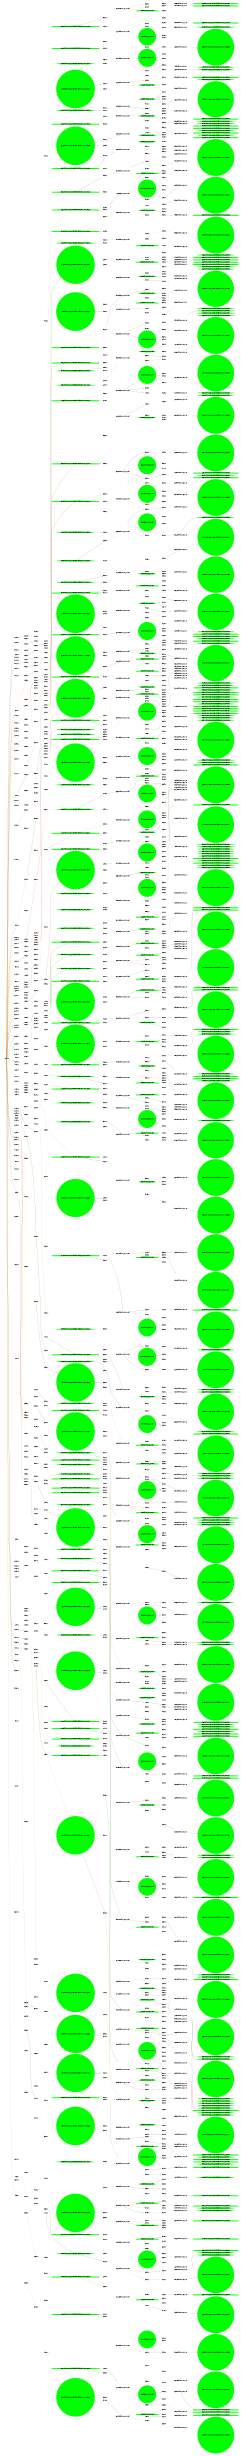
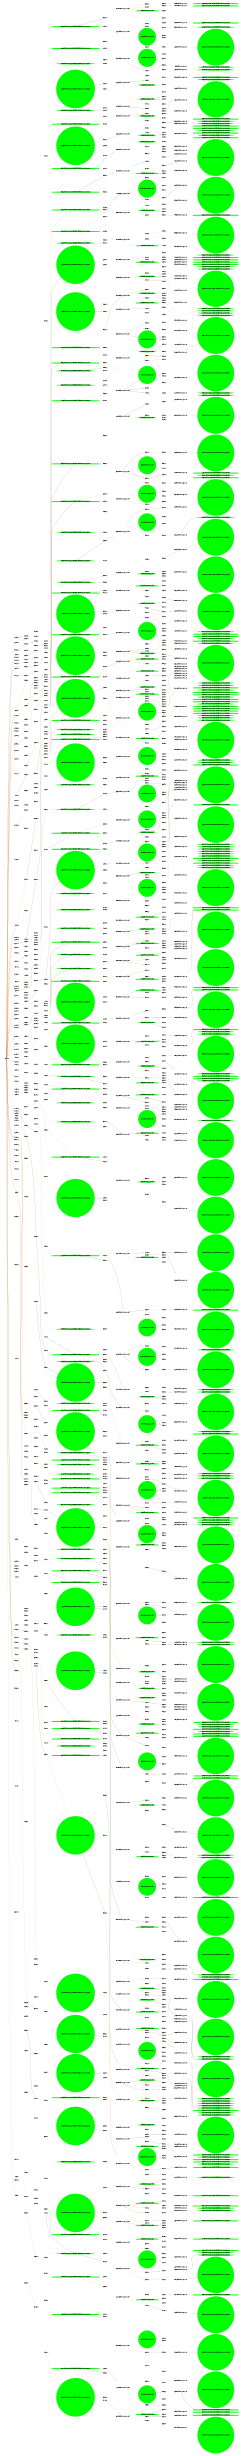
none -> (164, 929)
